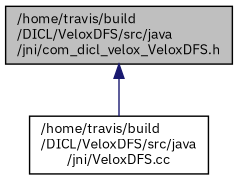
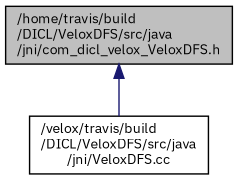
(119, 145) -> (119, 145)
